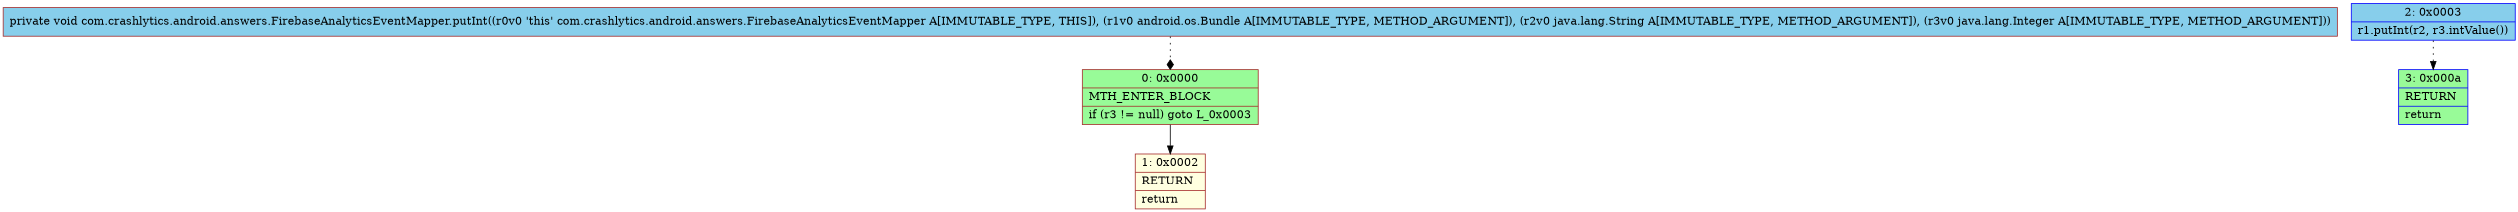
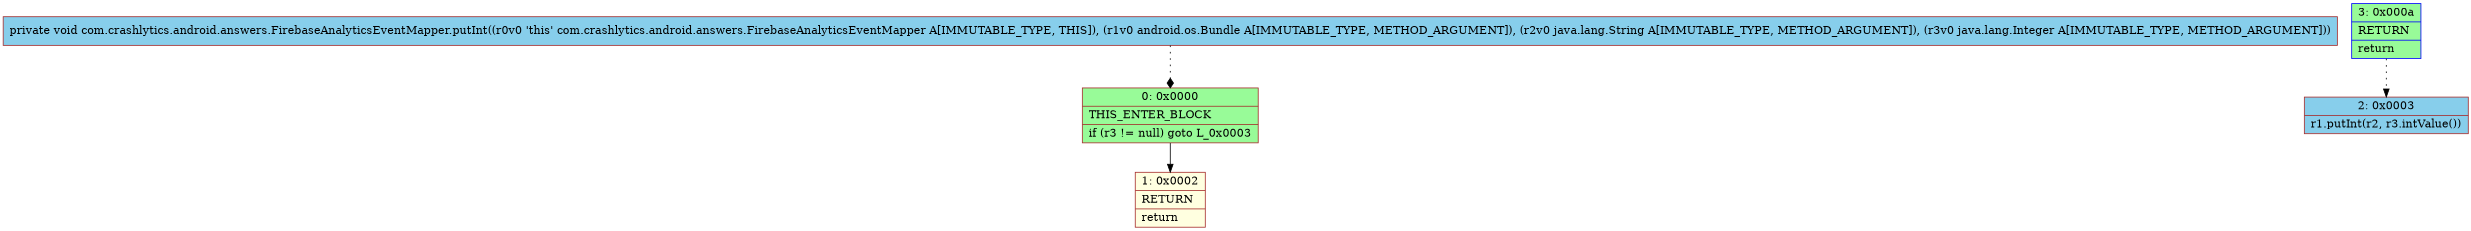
(2433, 22) -> (2386, 115)
(2433, 51) -> (2386, 74)
(1150, 97) -> (1150, 115)
